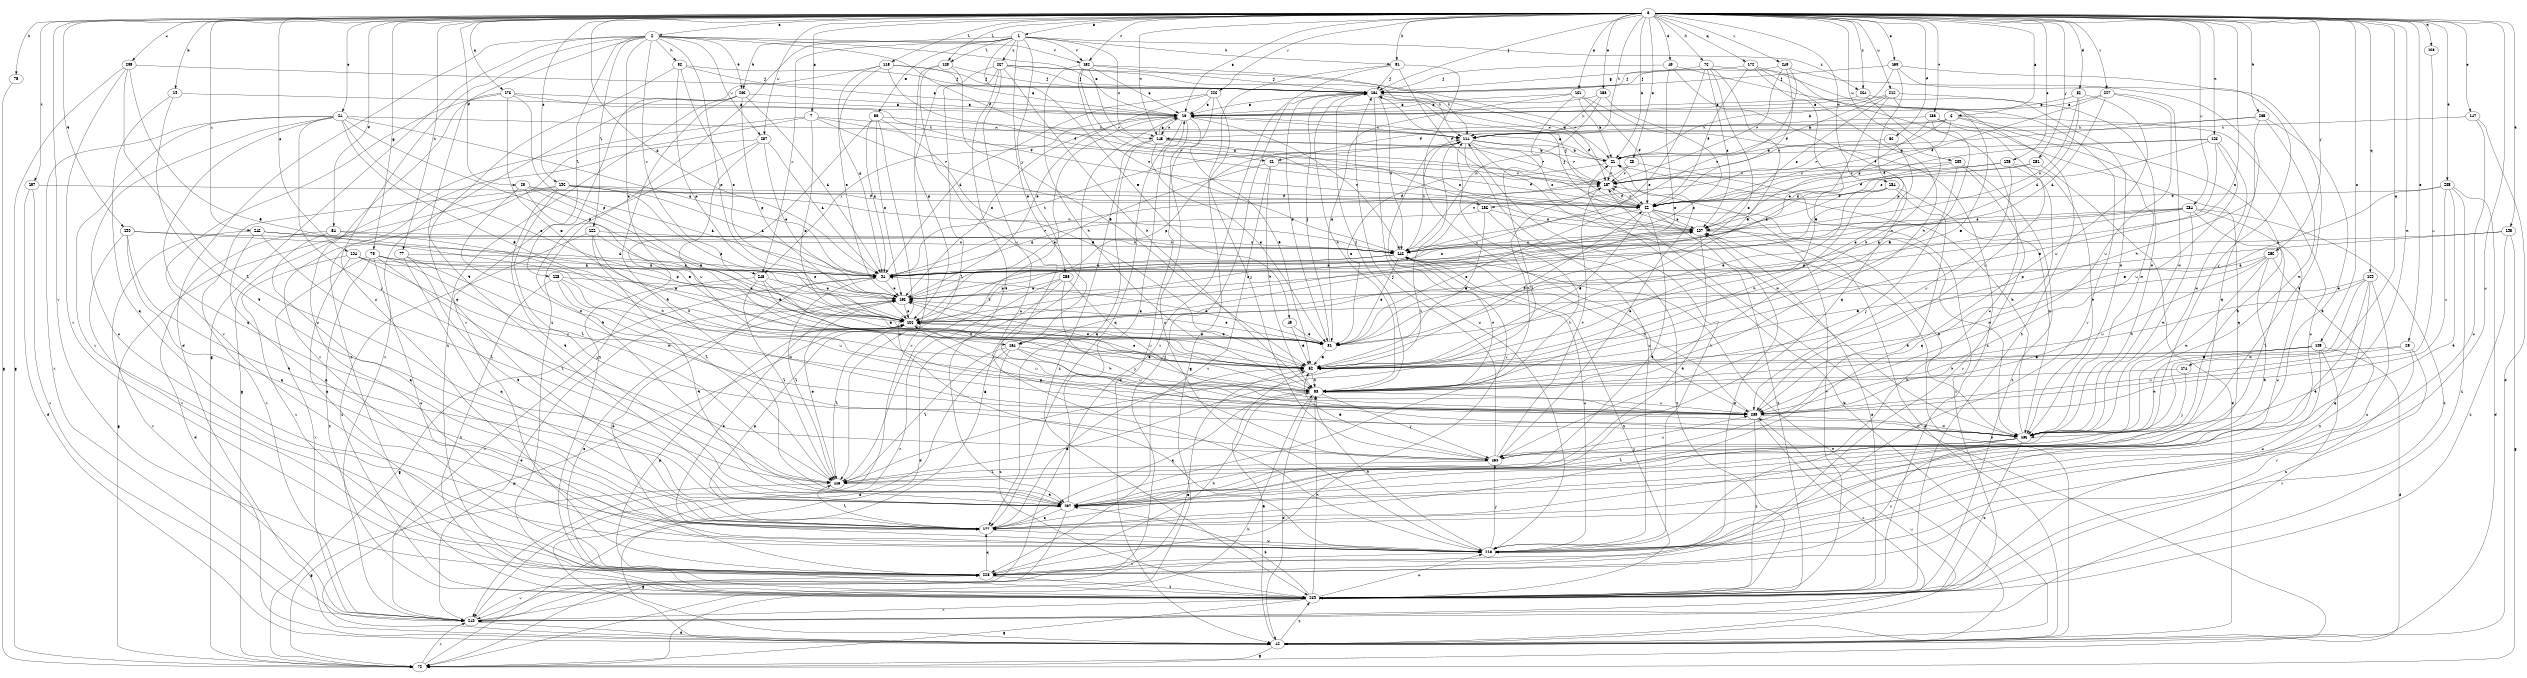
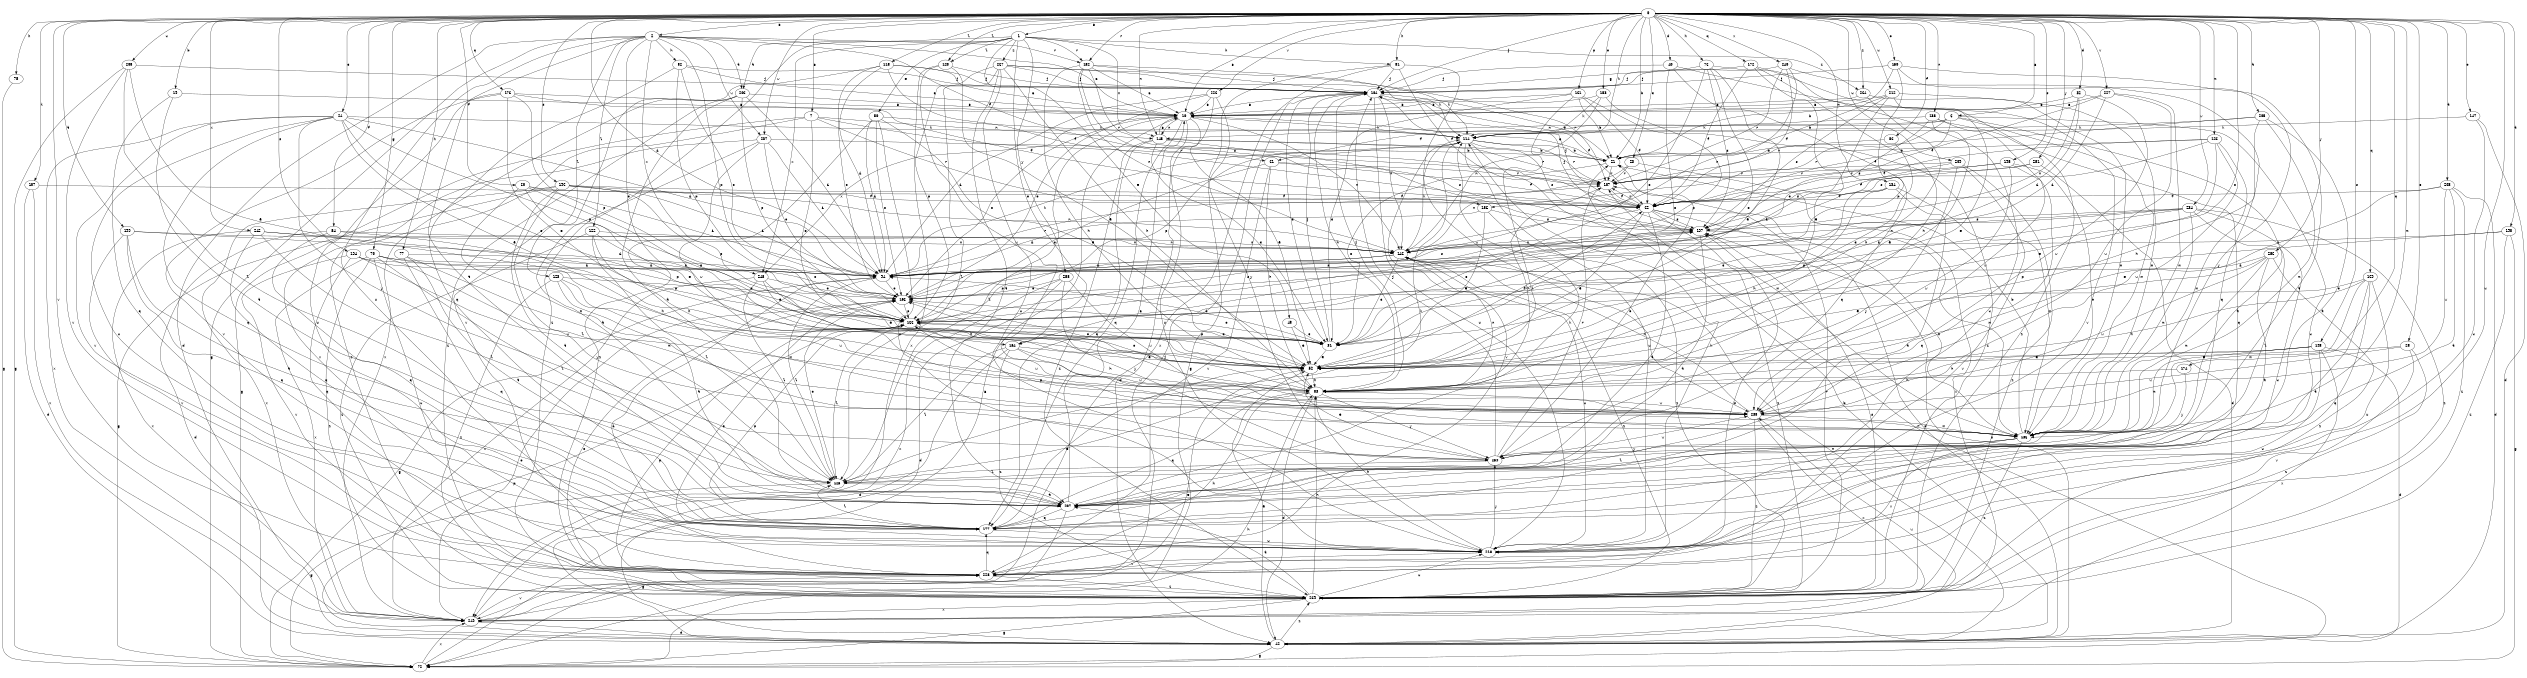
(2431, 51) -> none
none -> (1125, 147)
